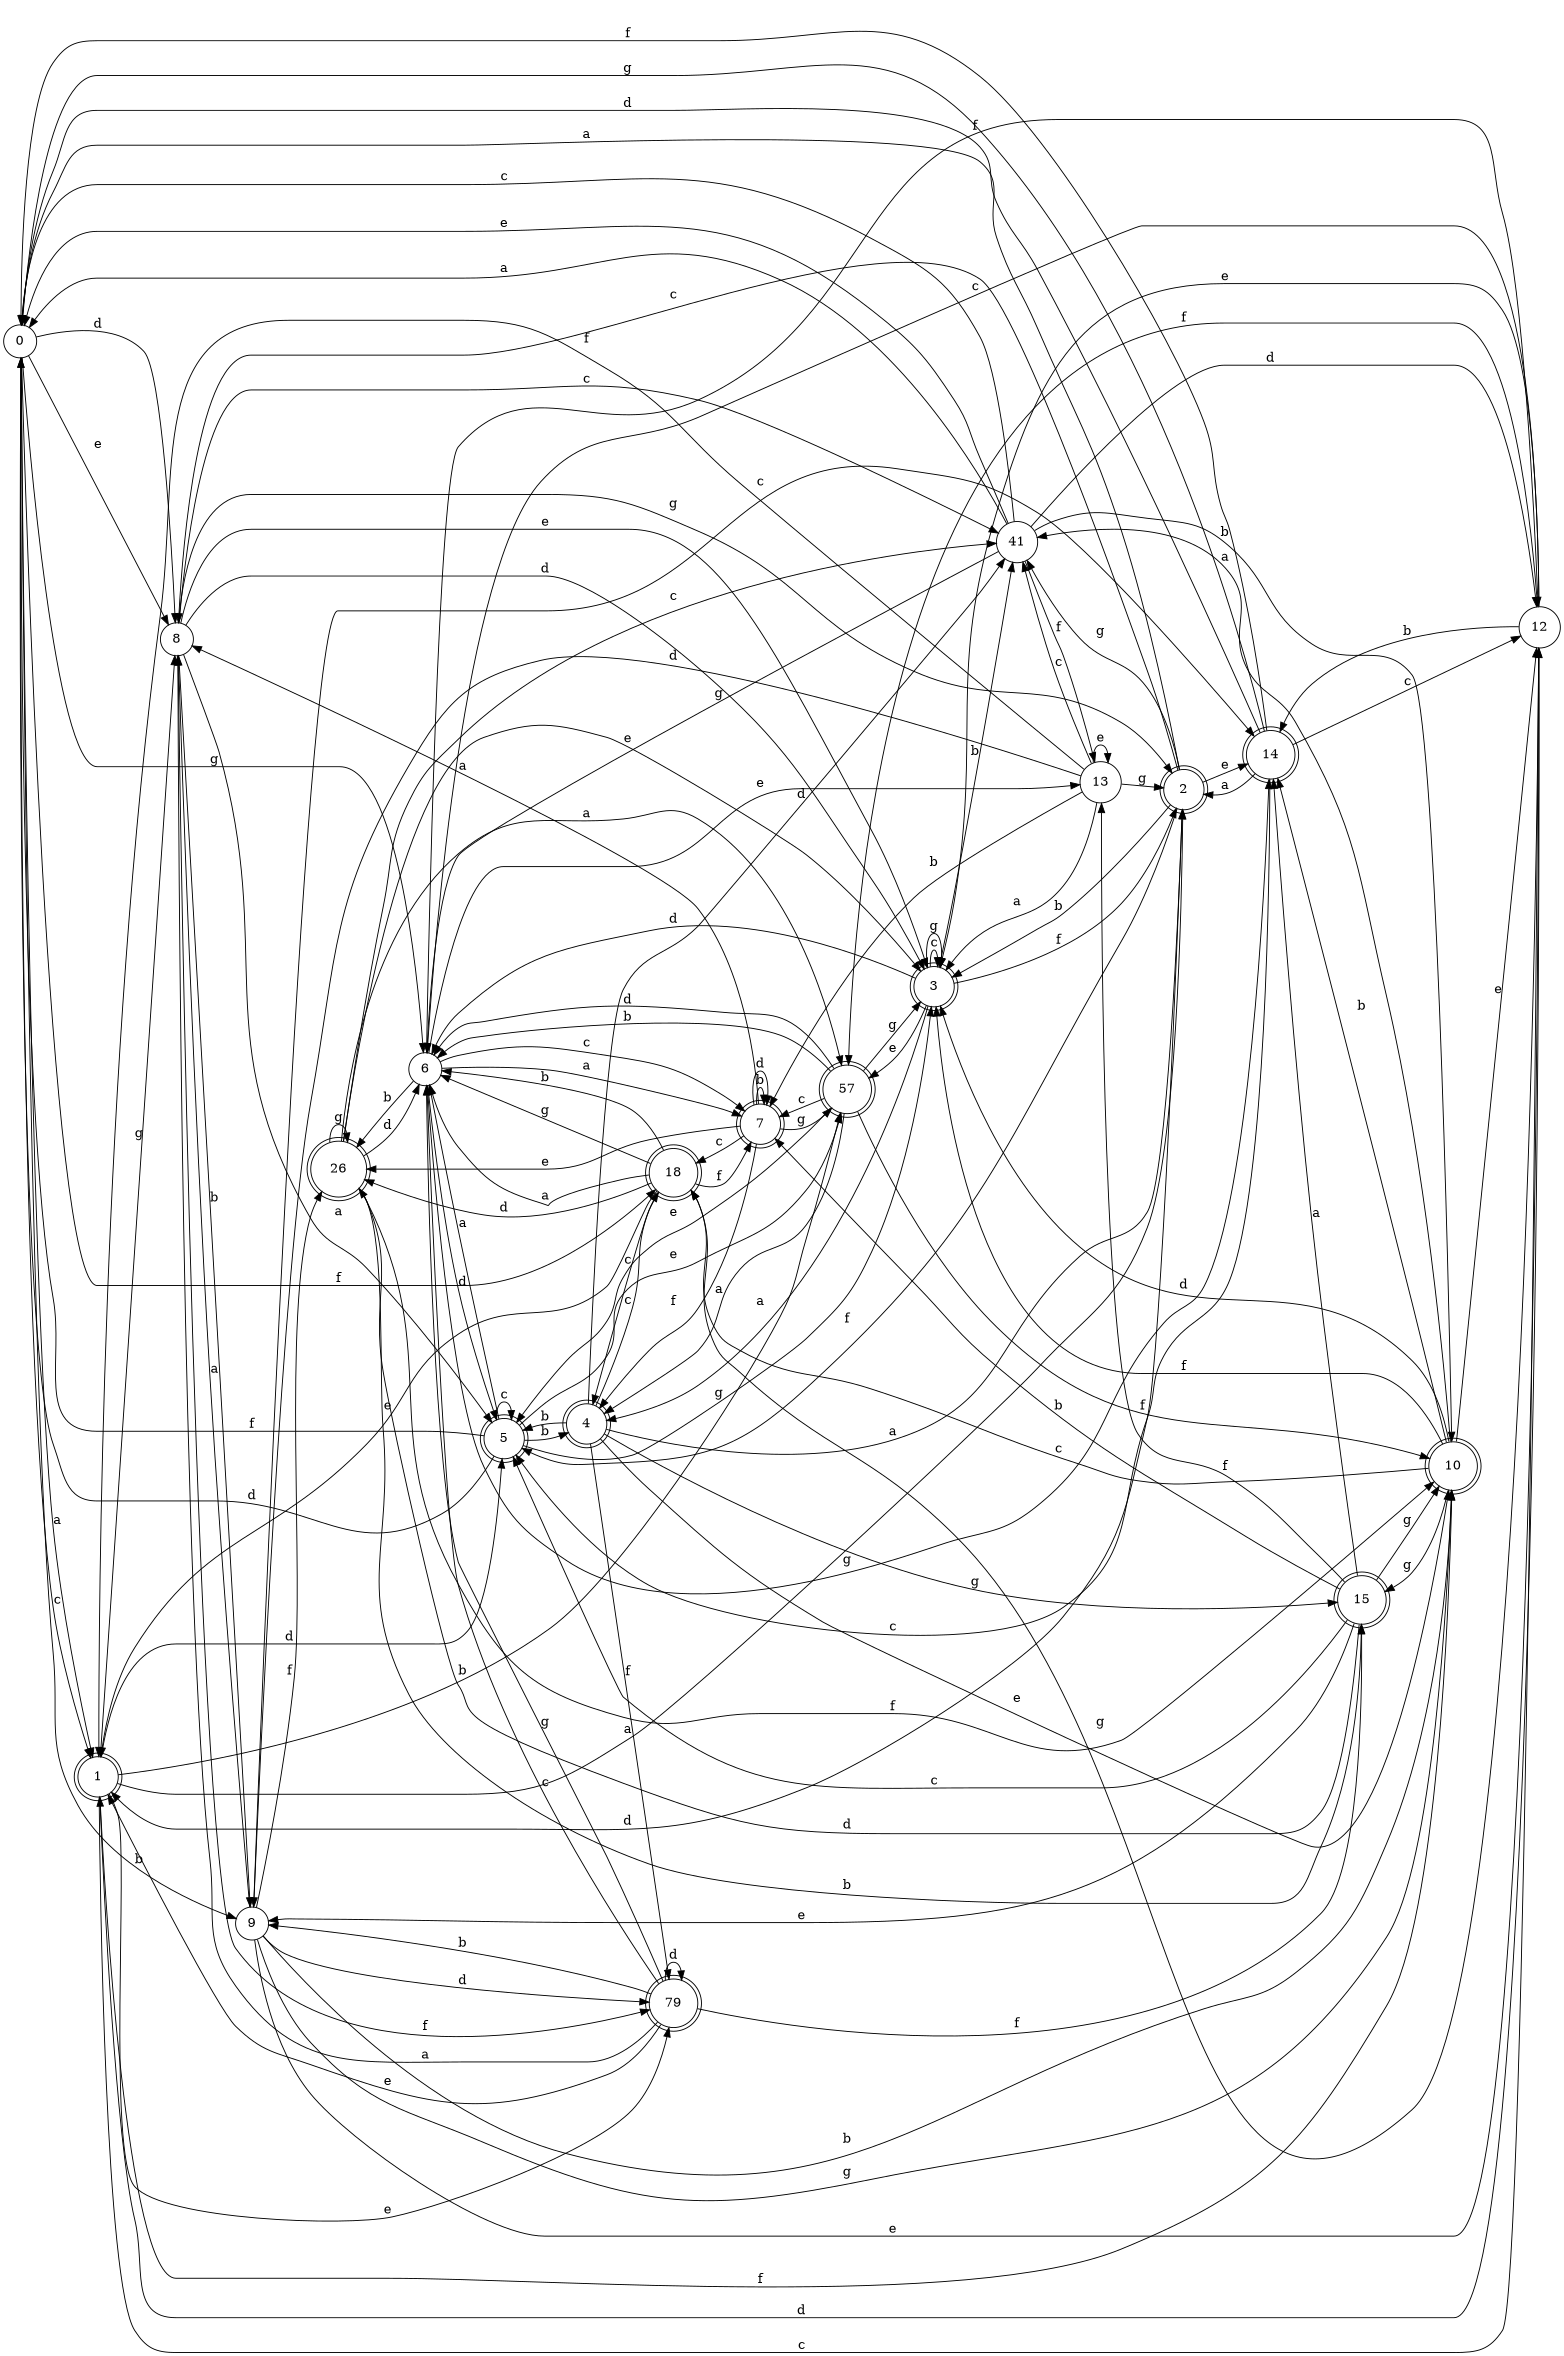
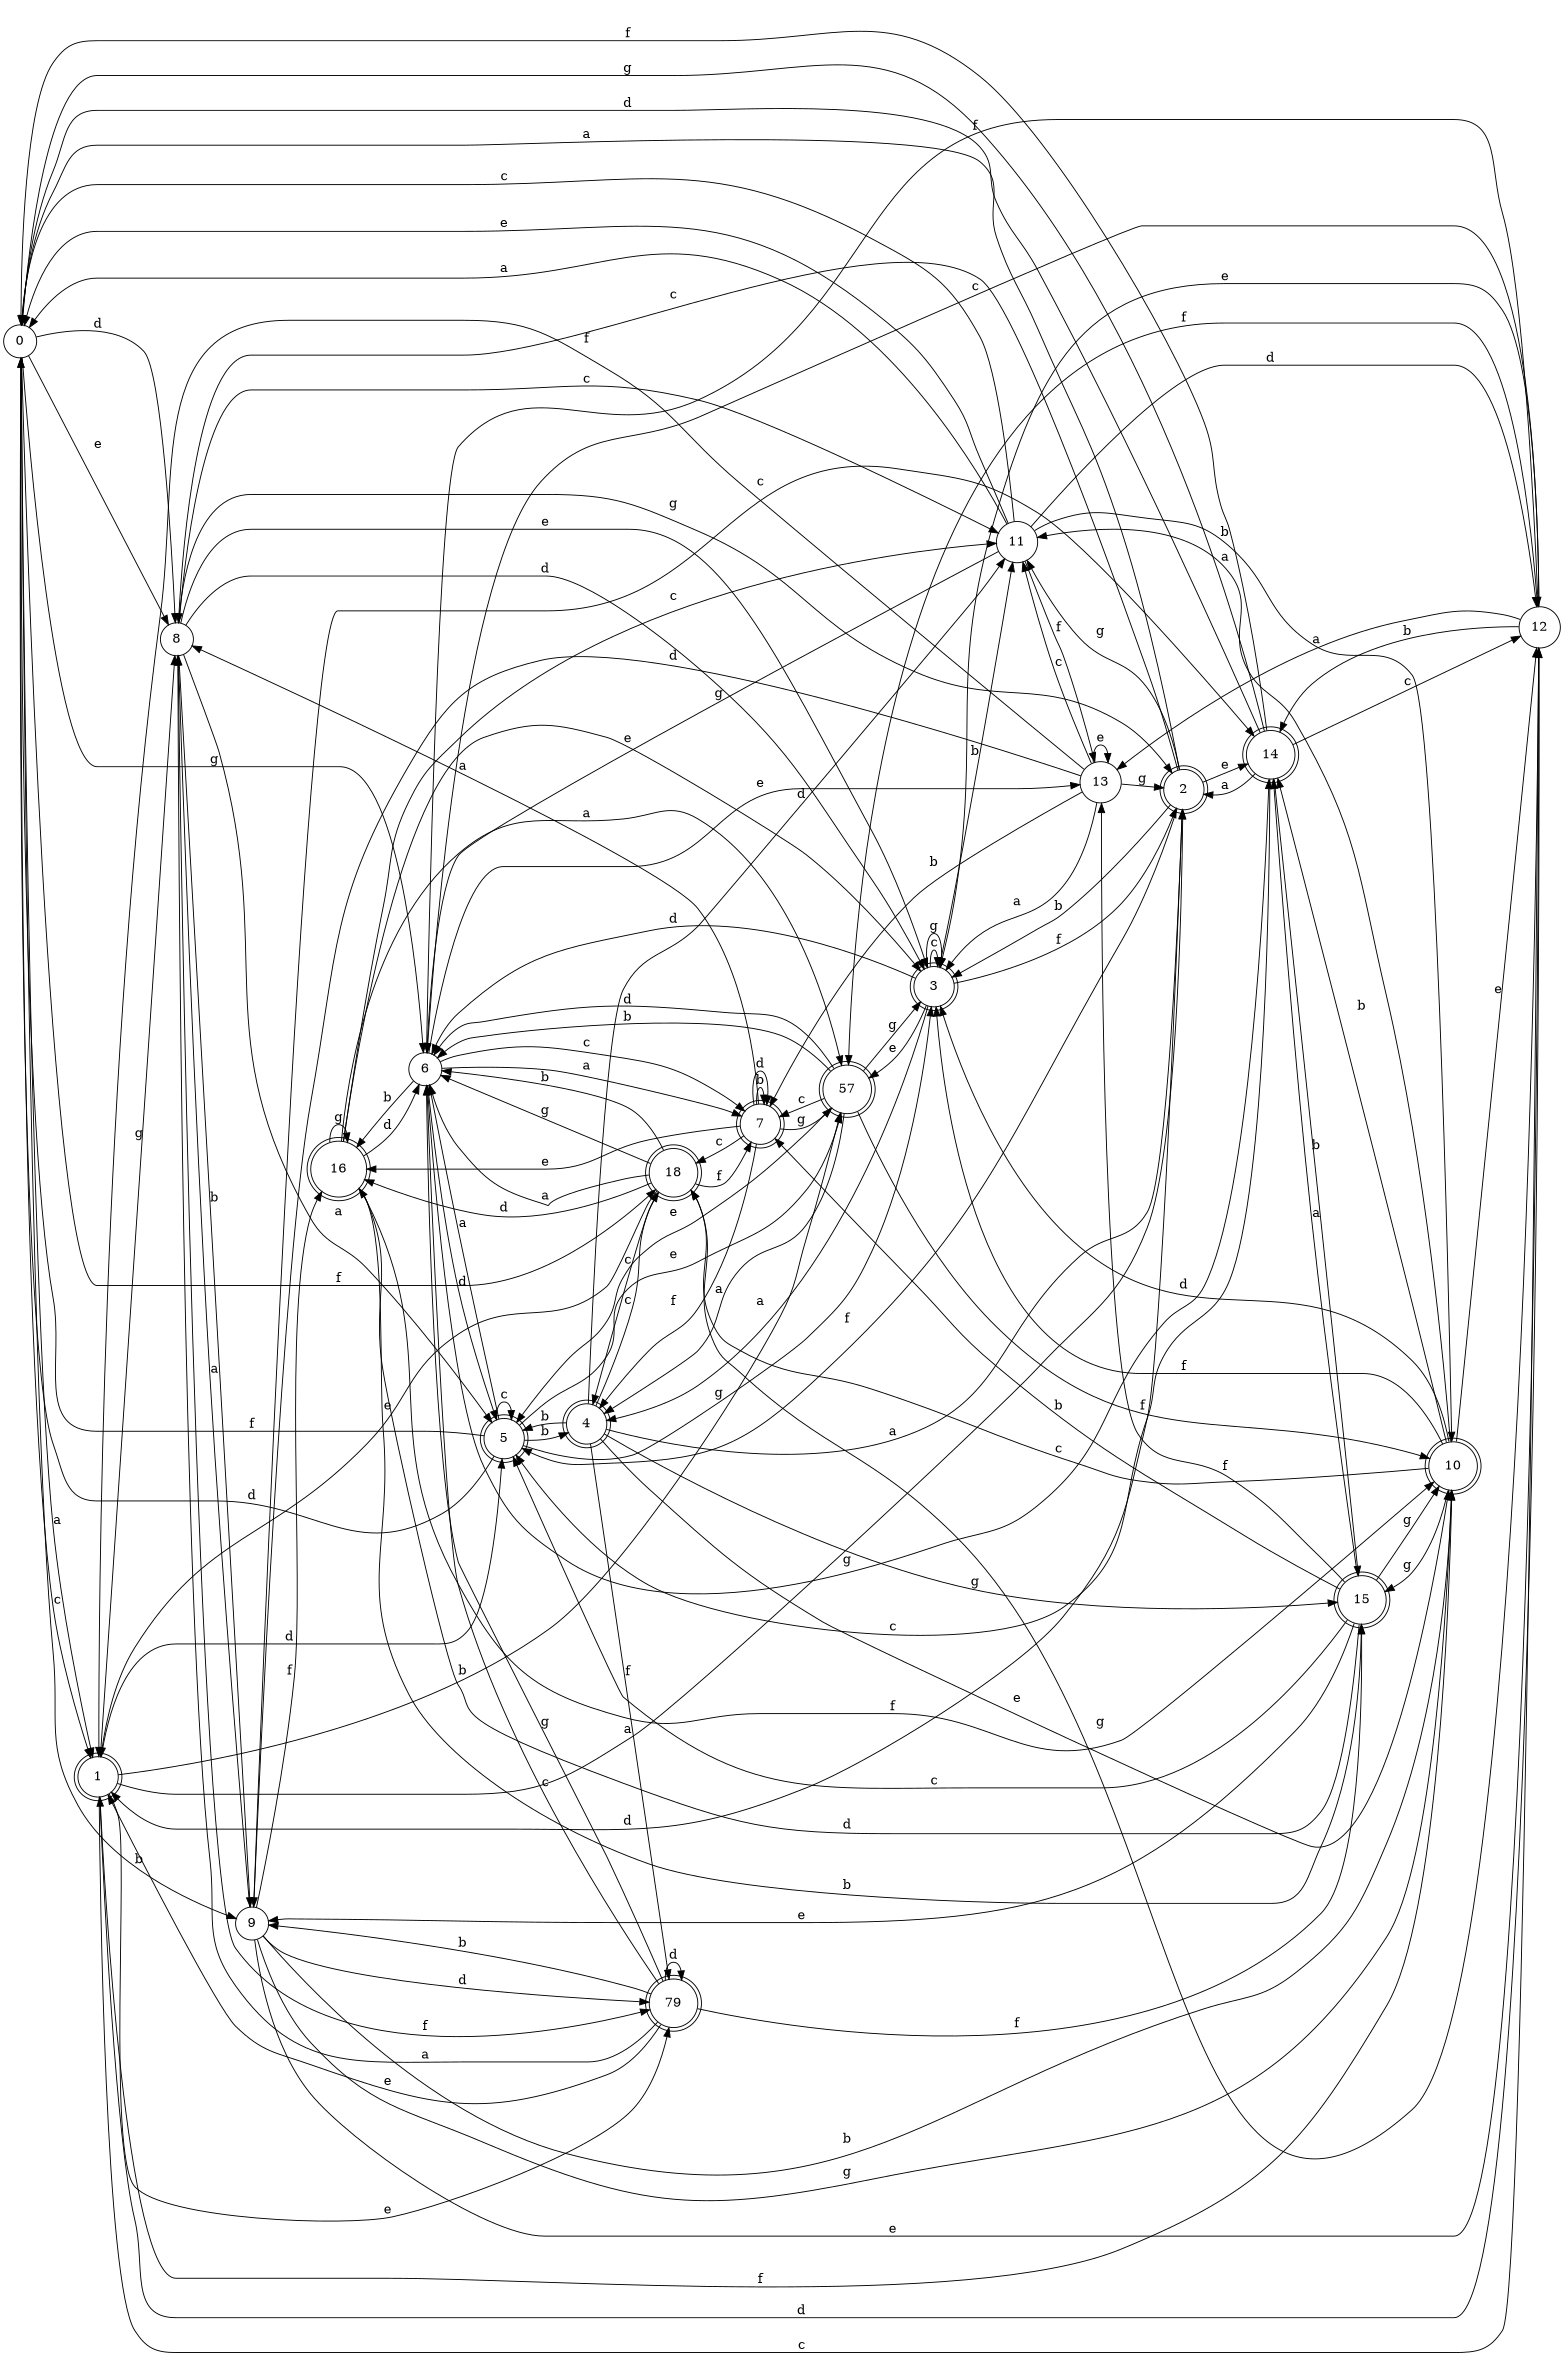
(1017, 542) -> (1017, 542)
none -> (1310, 651)
(339, 1169) -> (339, 1169)
none -> (1316, 1173)
